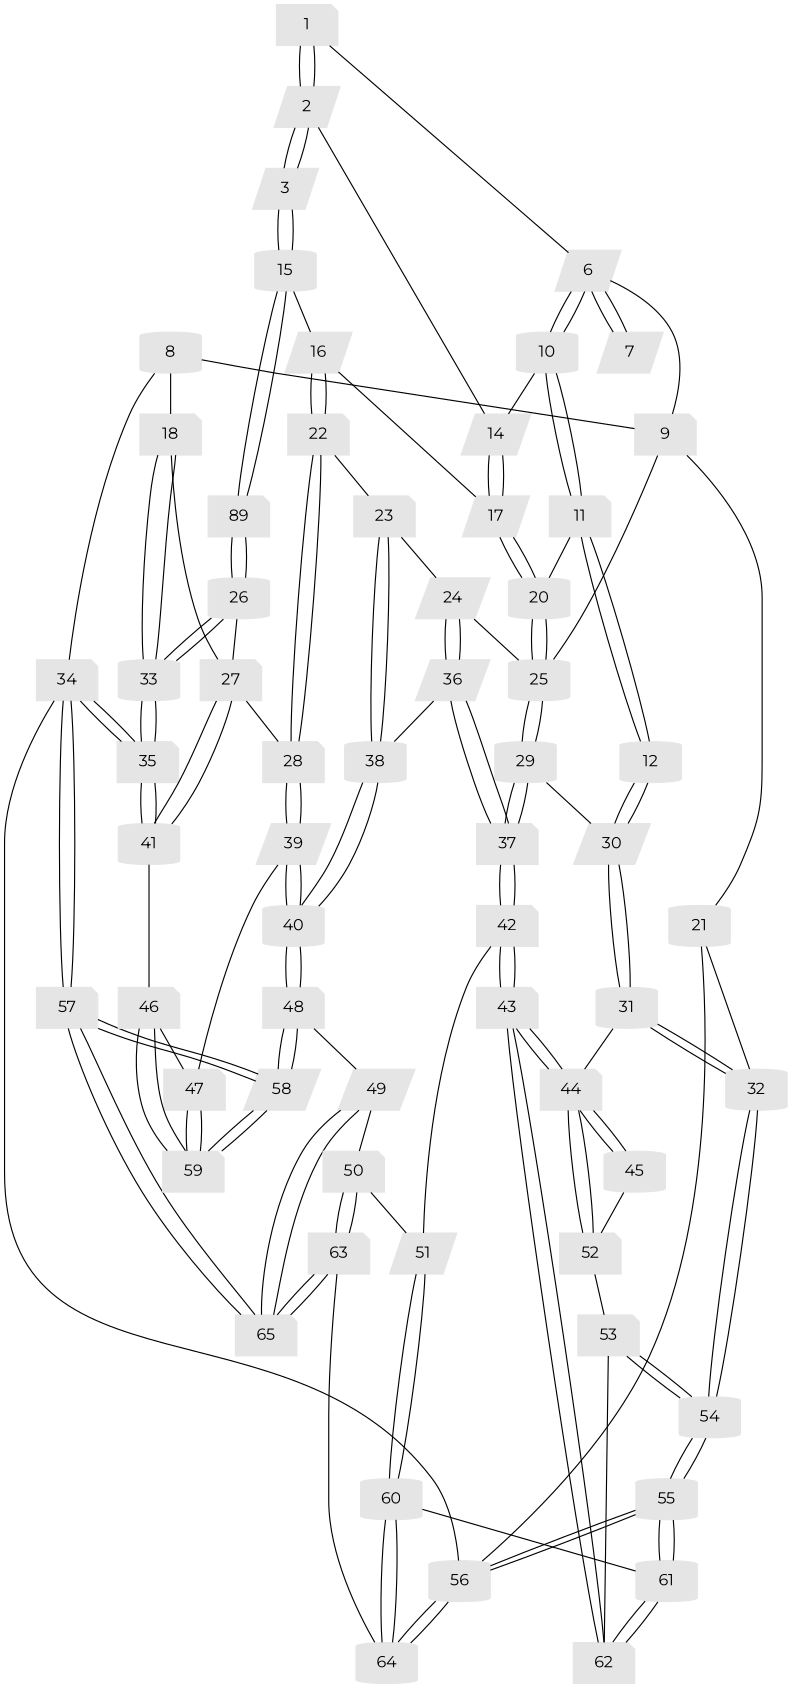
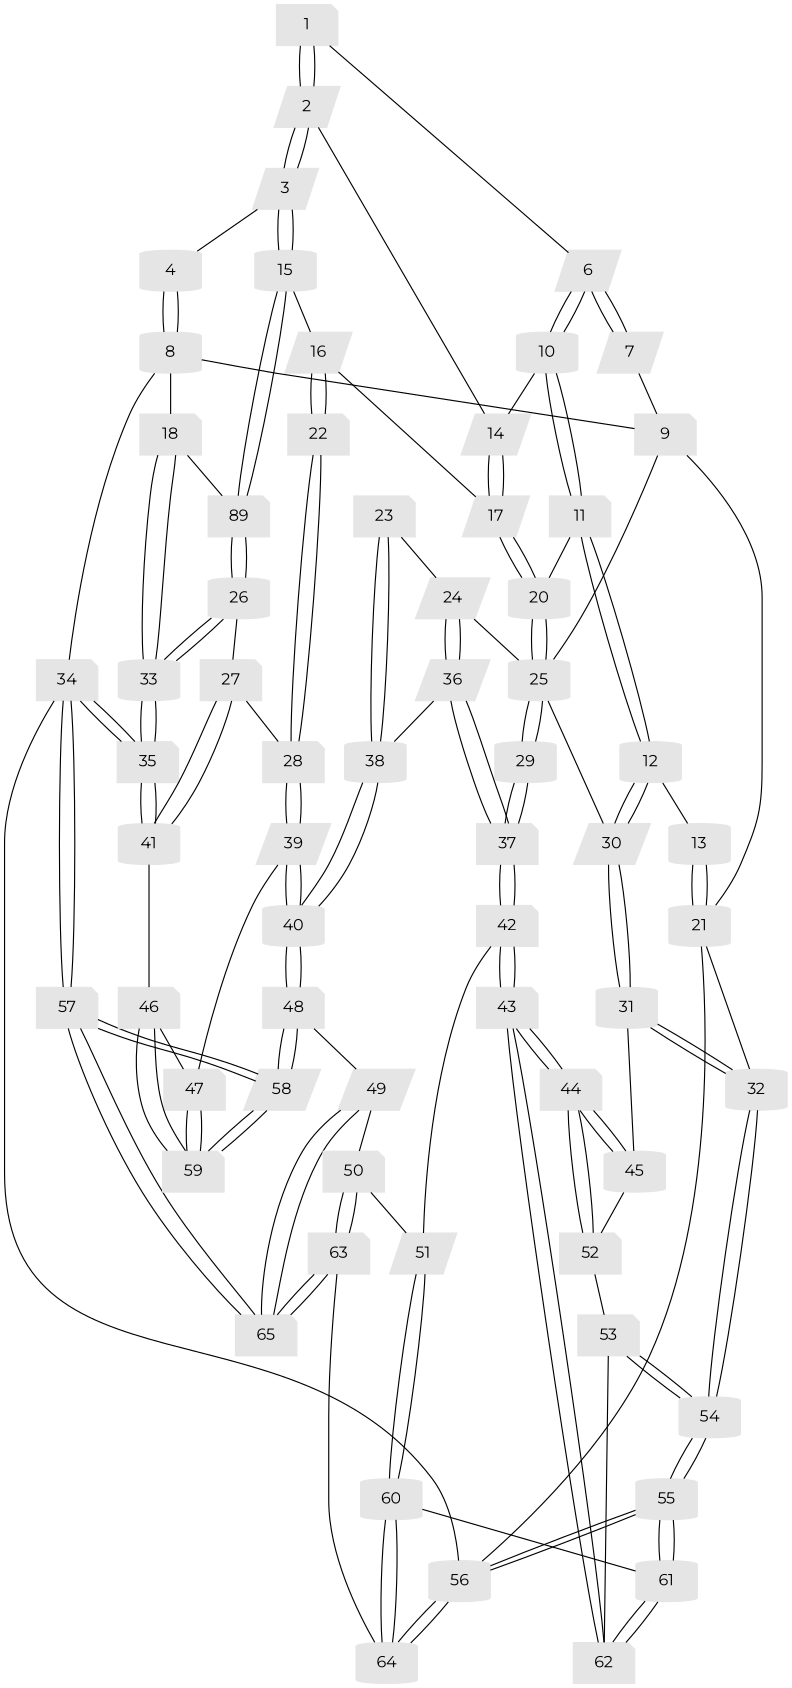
none -> (171, 271)
(673, 333) -> (648, 394)
(352, 476) -> none
(183, 560) -> (205, 476)
(569, 803) -> (576, 762)
none -> (700, 844)
(599, 1049) -> (631, 1090)
